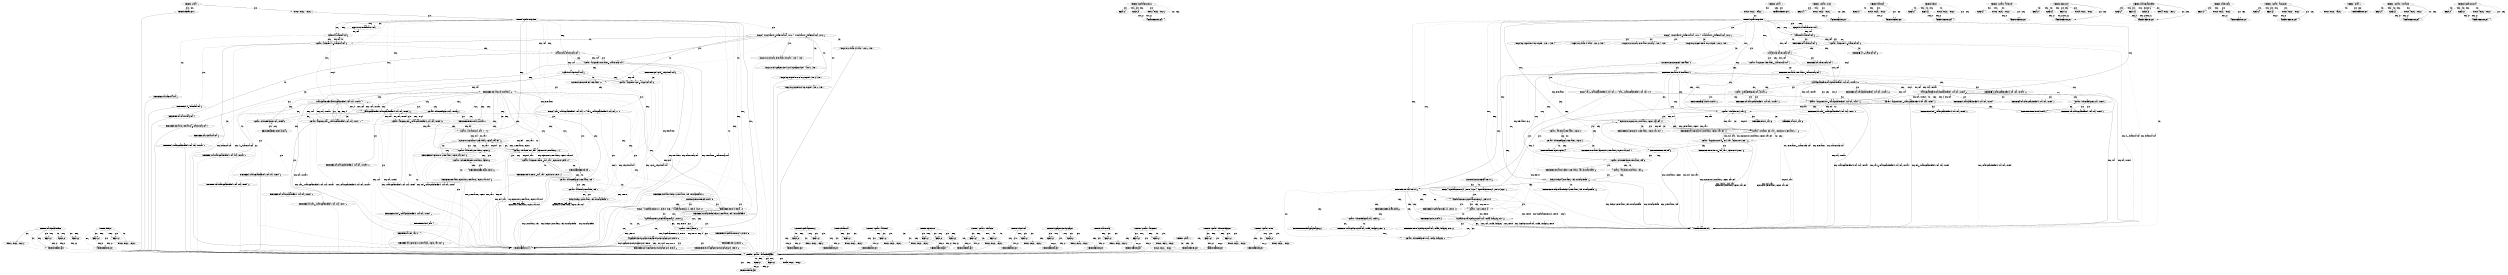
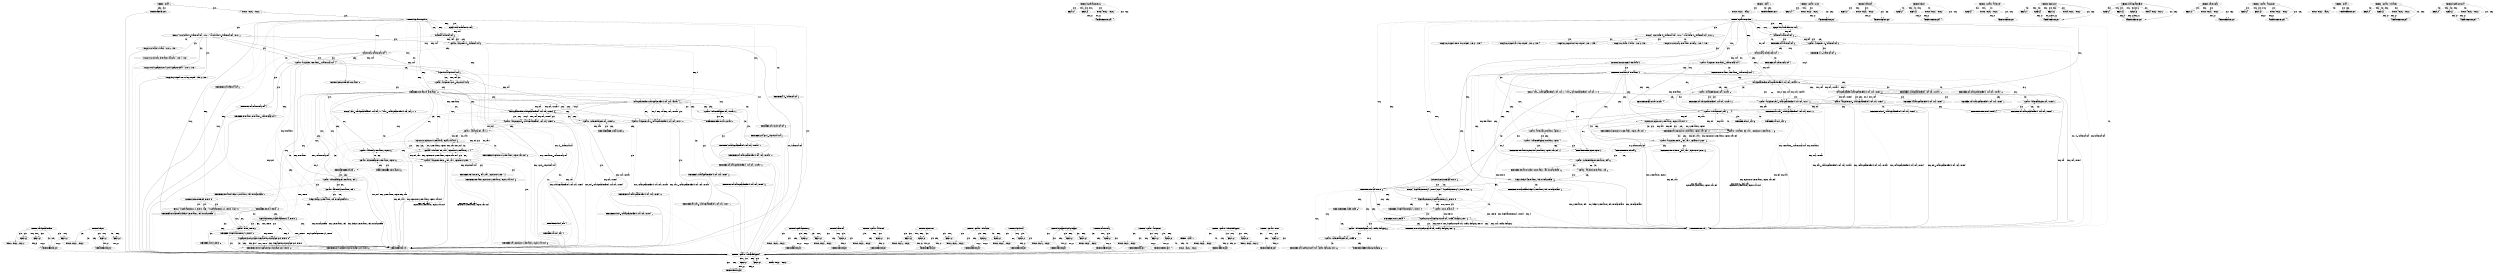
none -> (1519, 43)
(649, 77) -> (621, 90)
(804, 87) -> none
none -> (1354, 233)
